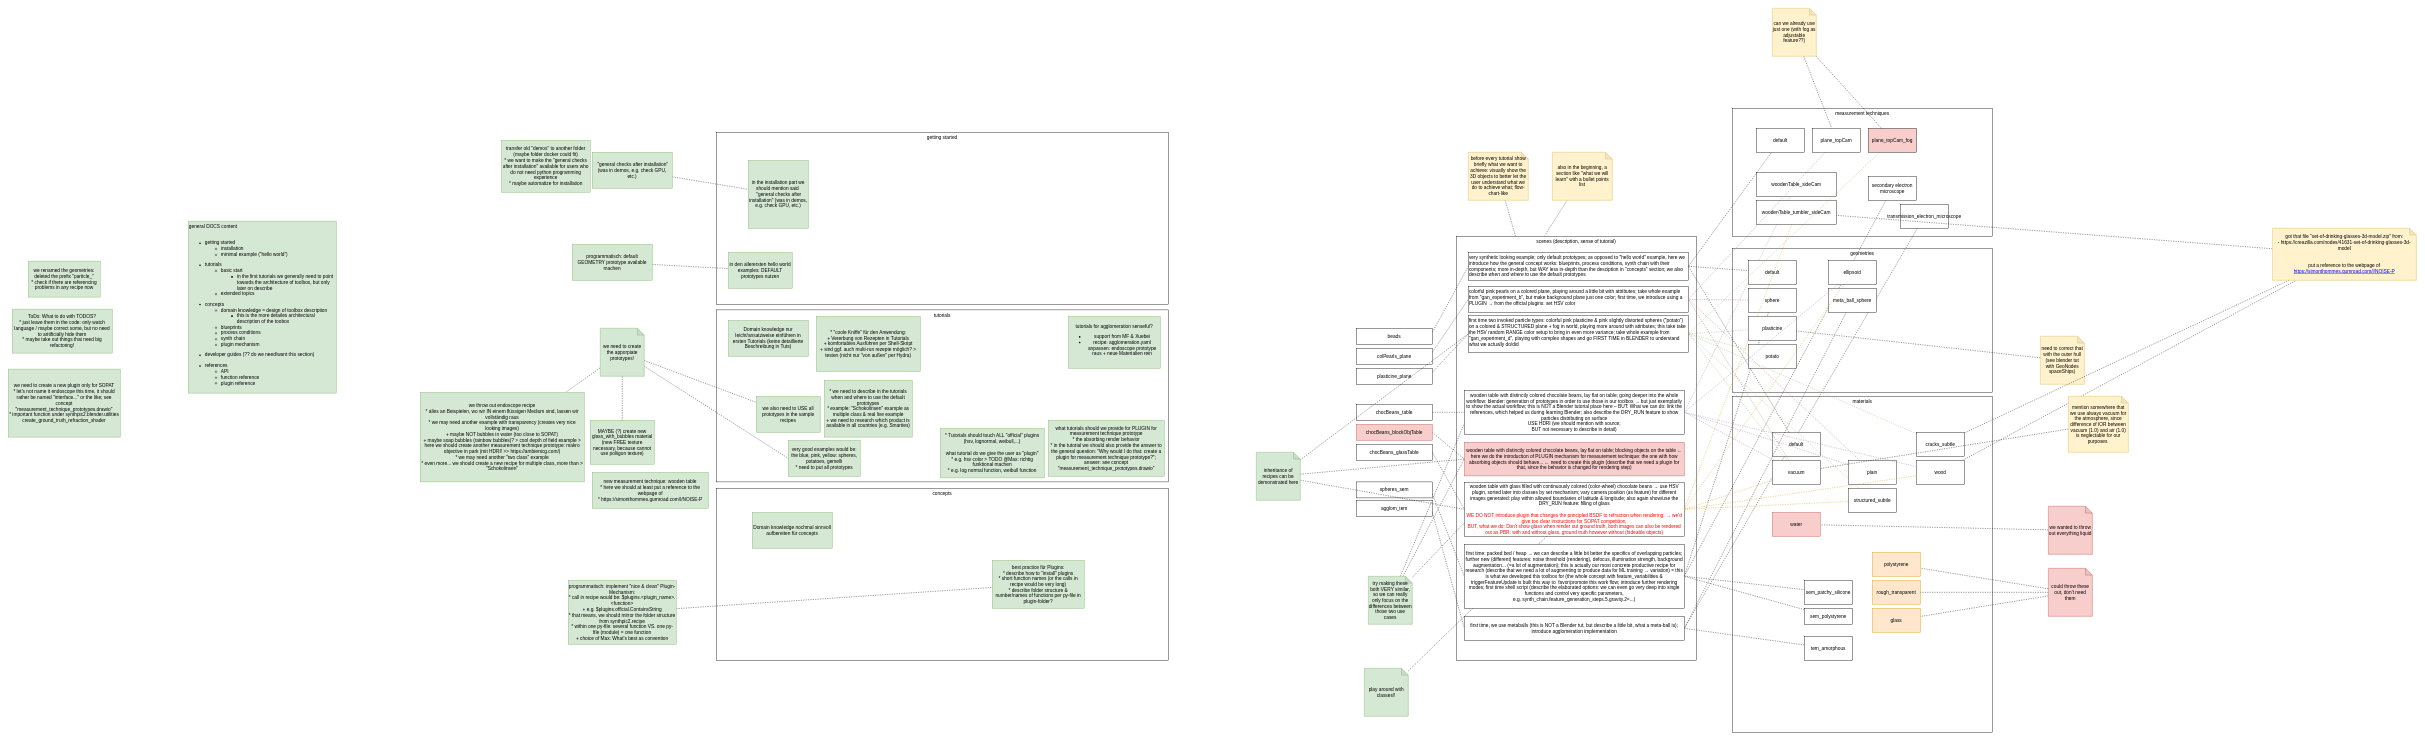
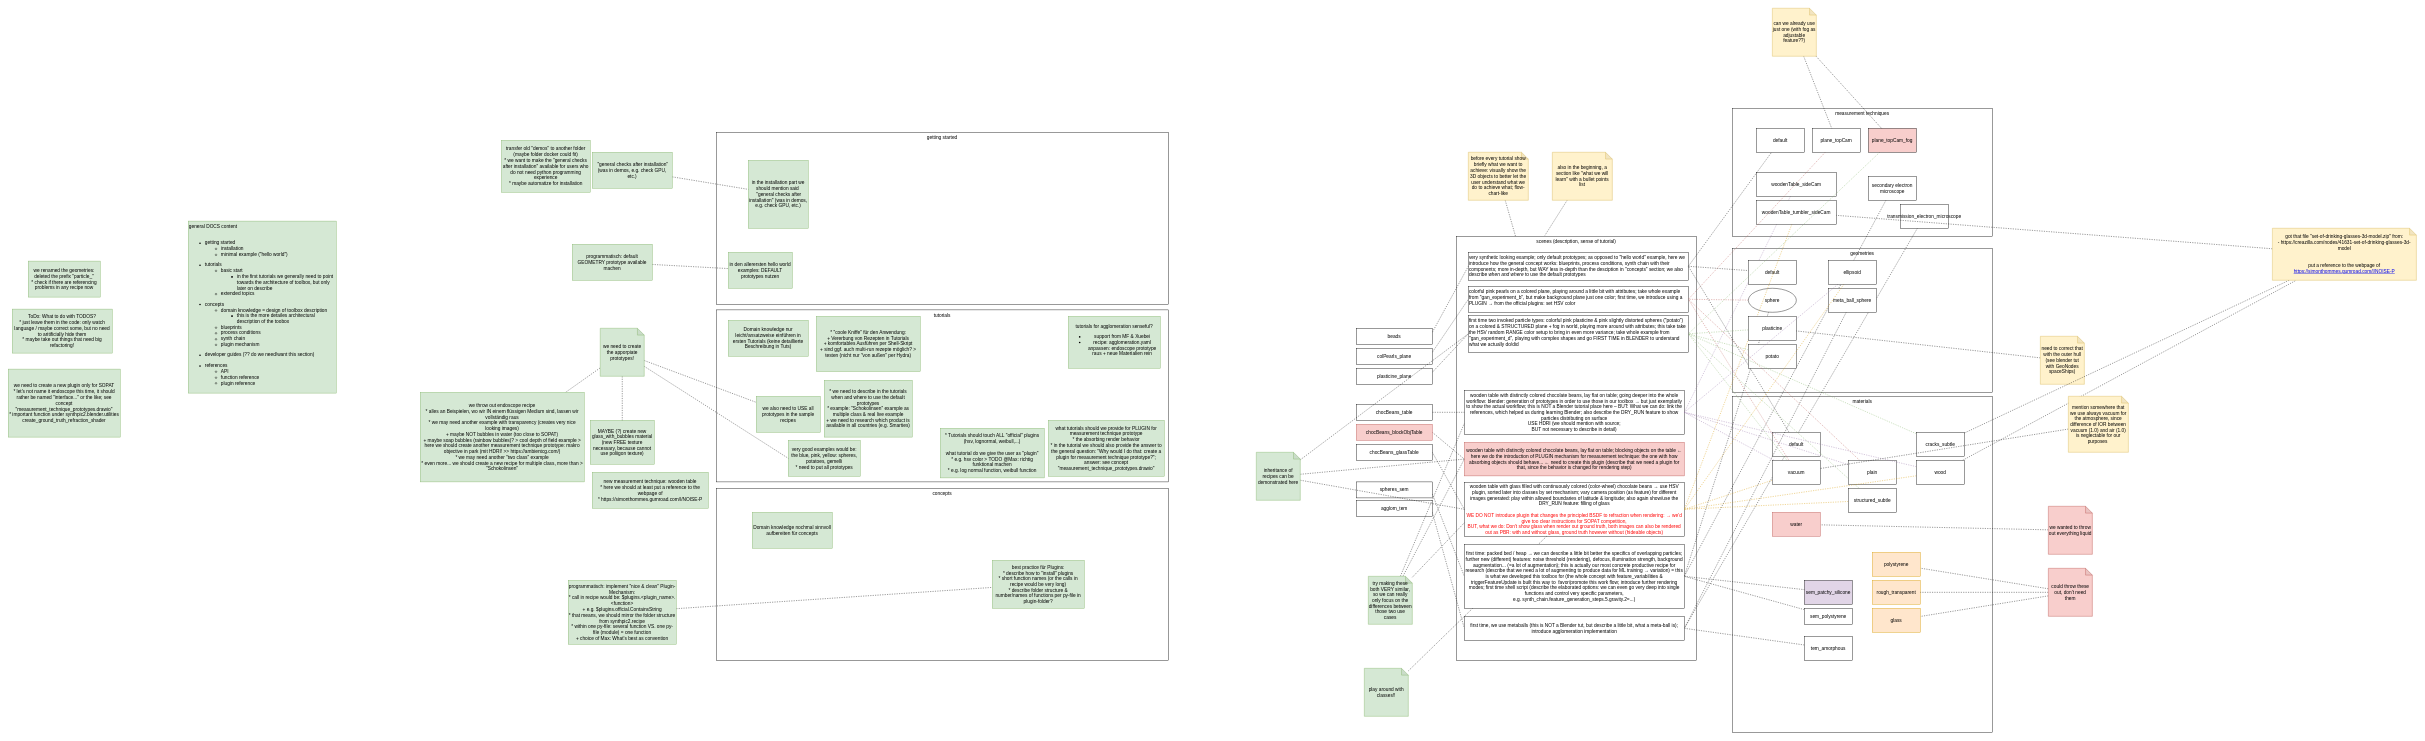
(1772, 300) -> (1772, 300)
(1828, 592) -> (1828, 592)
